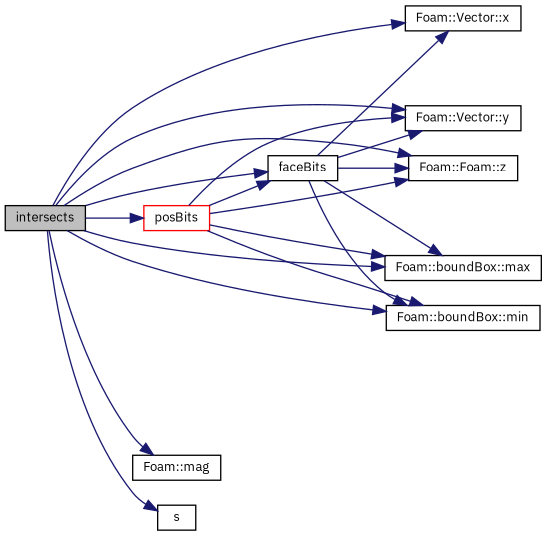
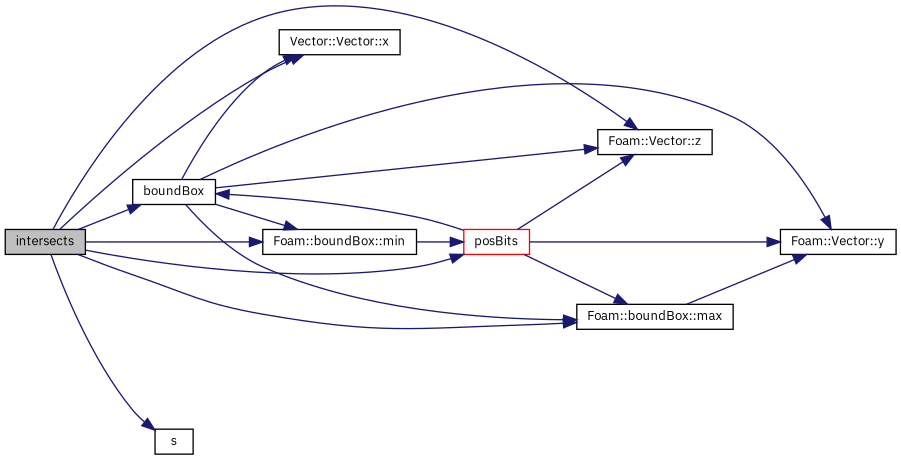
(463, 18) -> (340, 42)
(209, 114) -> (740, 282)
(303, 168) -> (174, 192)
(463, 168) -> (655, 142)
(318, 272) -> (434, 242)
(177, 468) -> none
